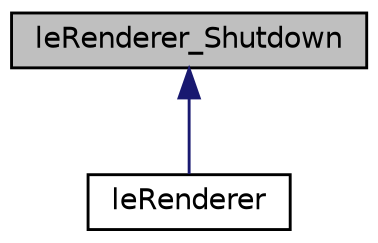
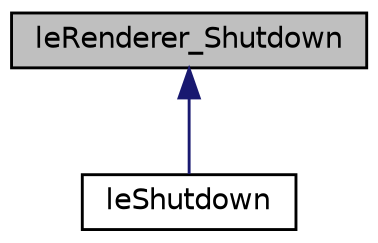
(189, 202) -> (189, 202)
